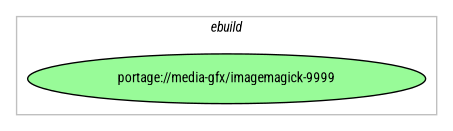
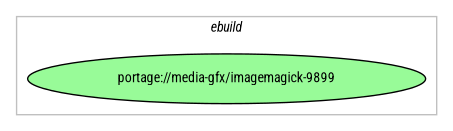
(227, 79) -> (227, 79)
